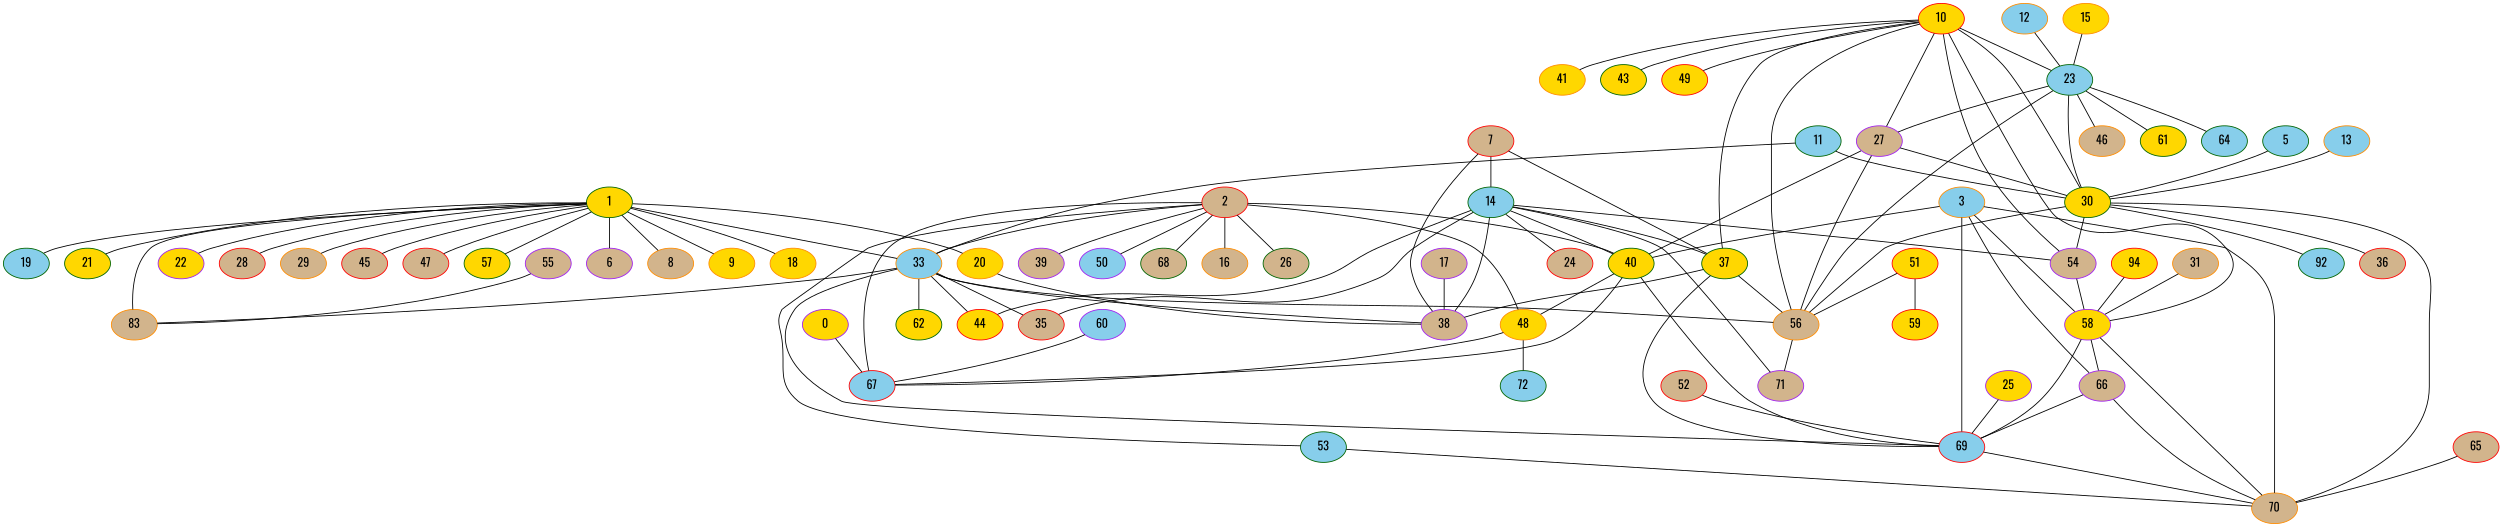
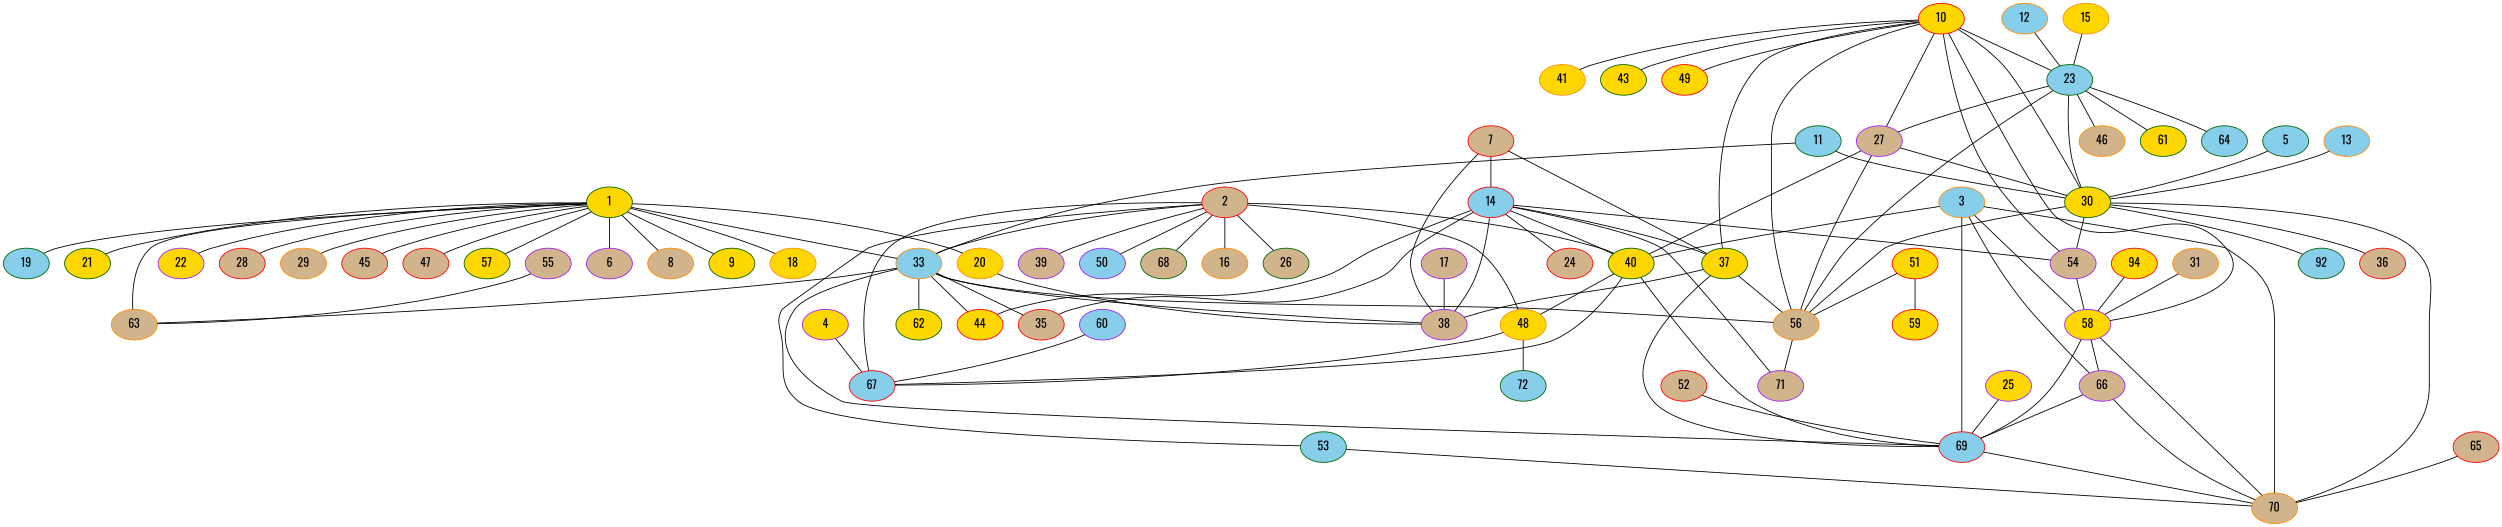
(1491, 202) -> (1491, 202)
(732, 264) -> (732, 264)
(134, 325) -> (134, 325)
(825, 325) -> (825, 325)
